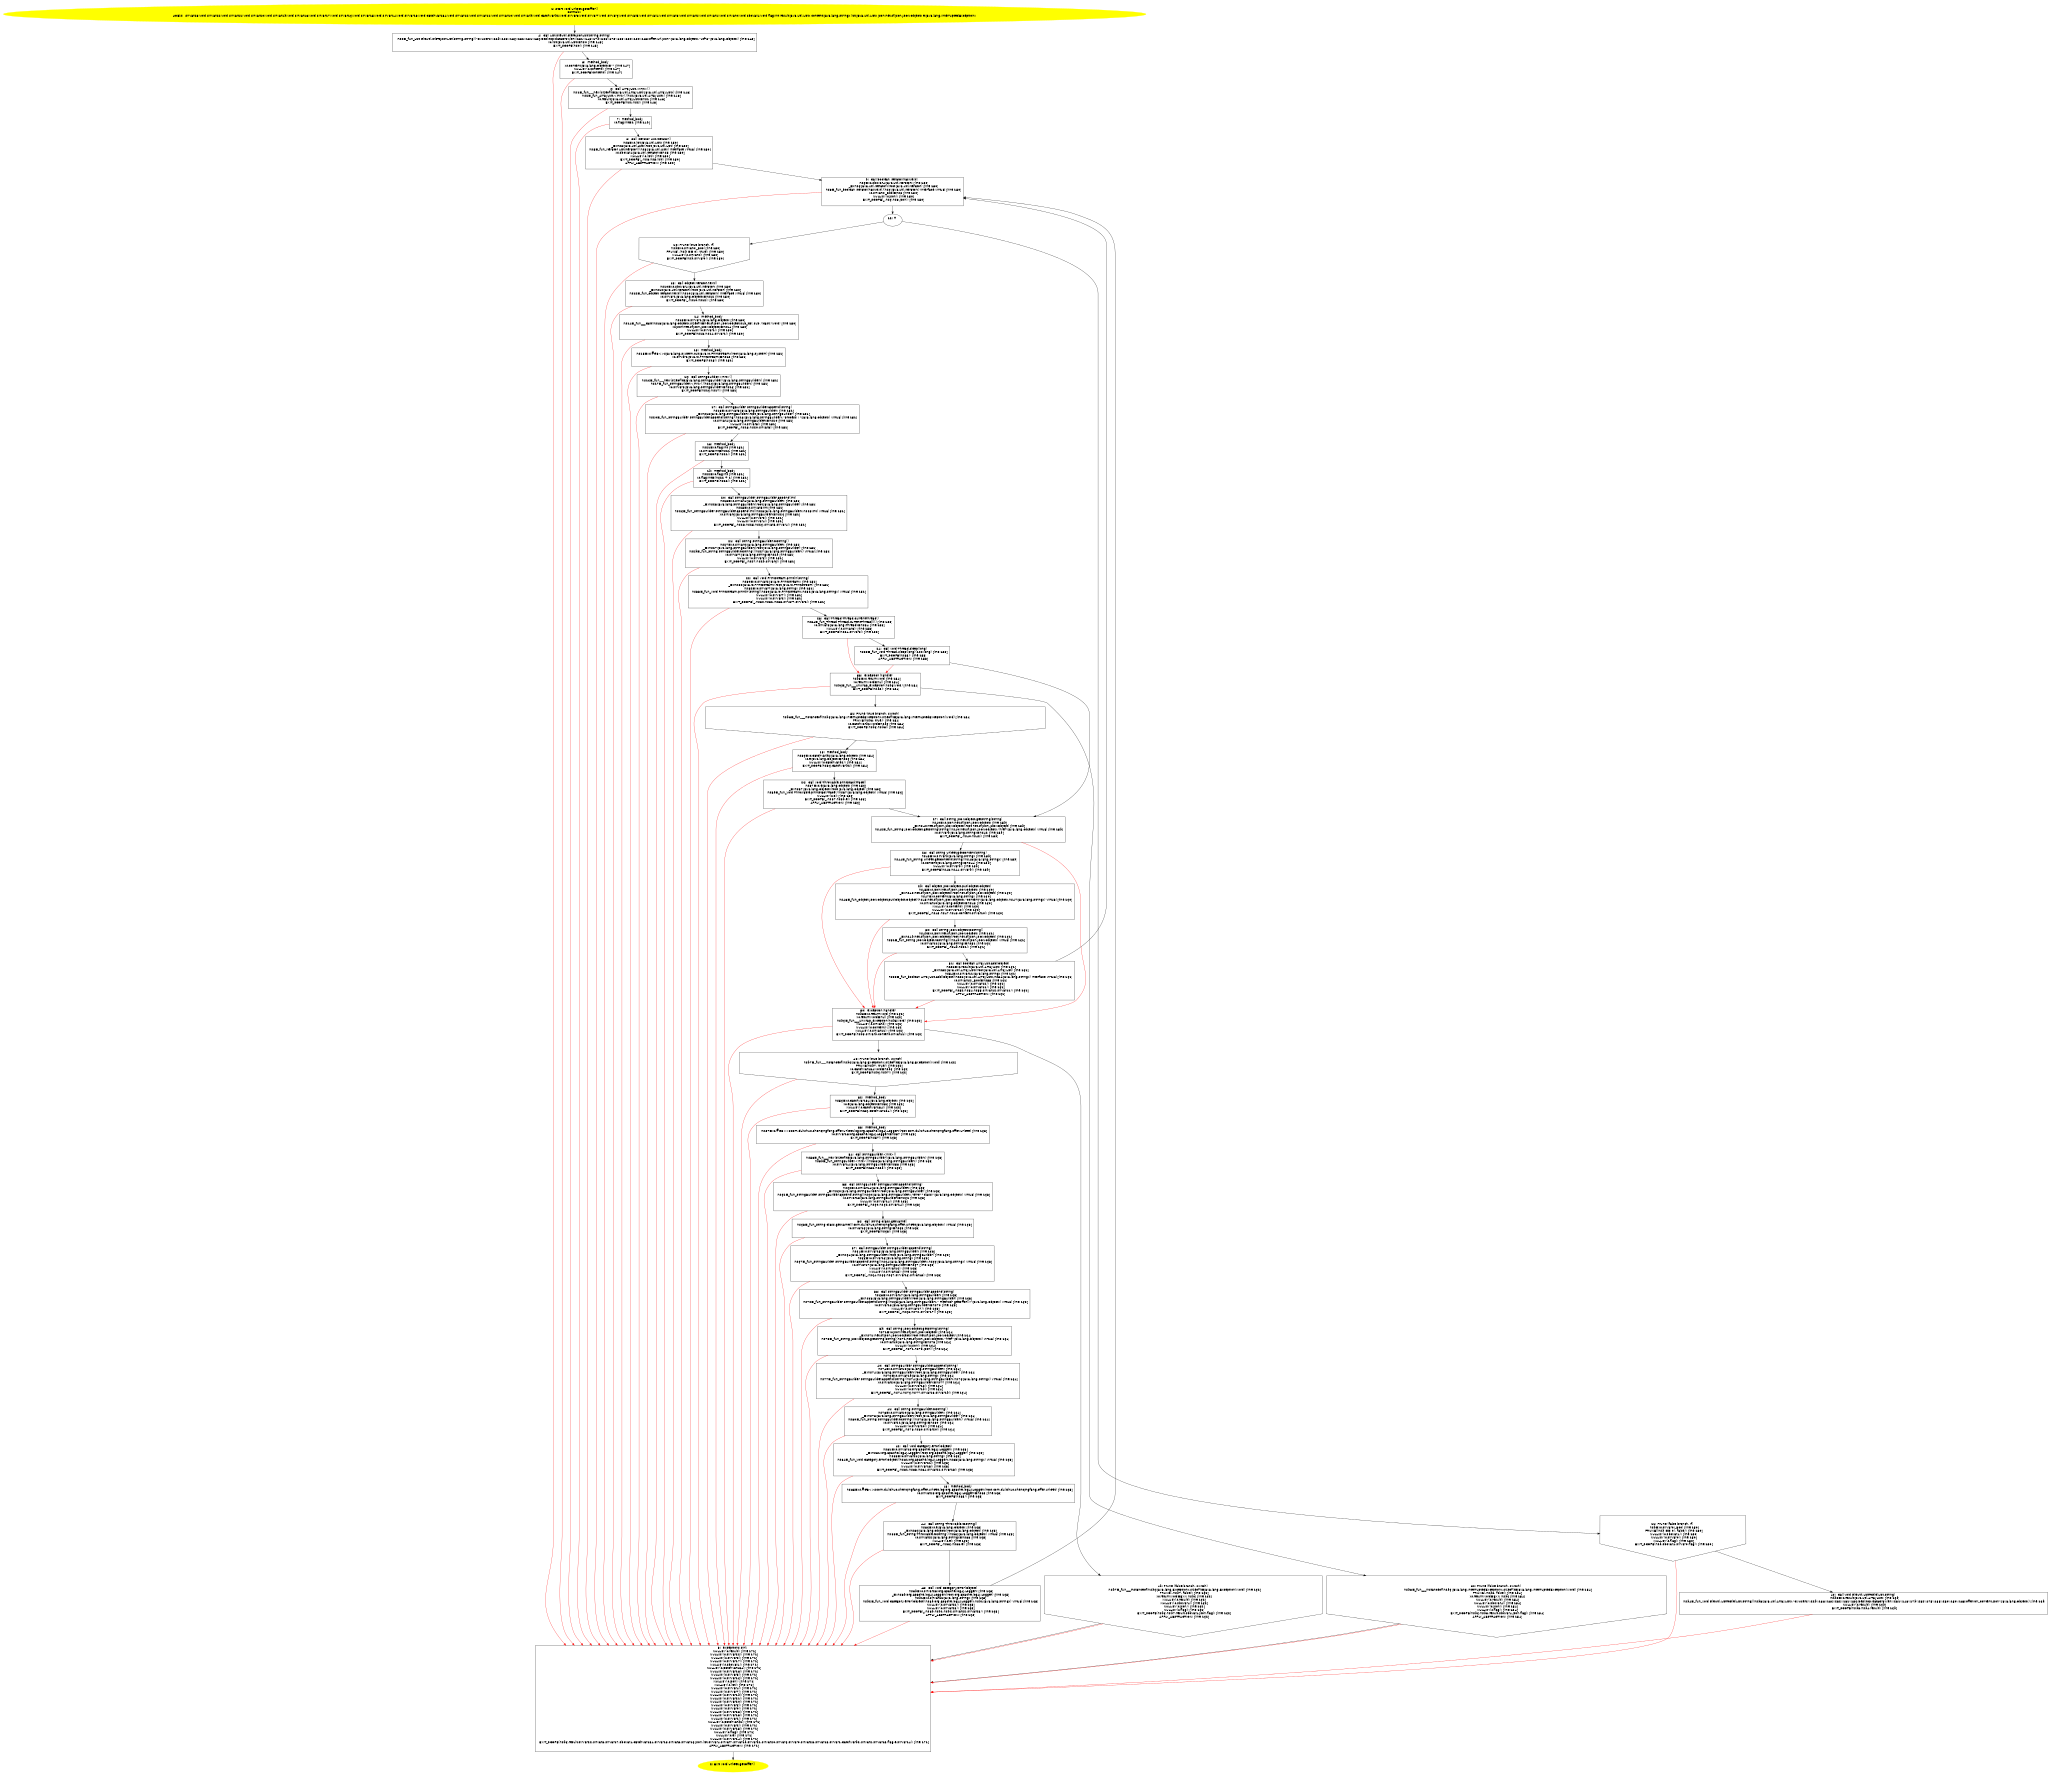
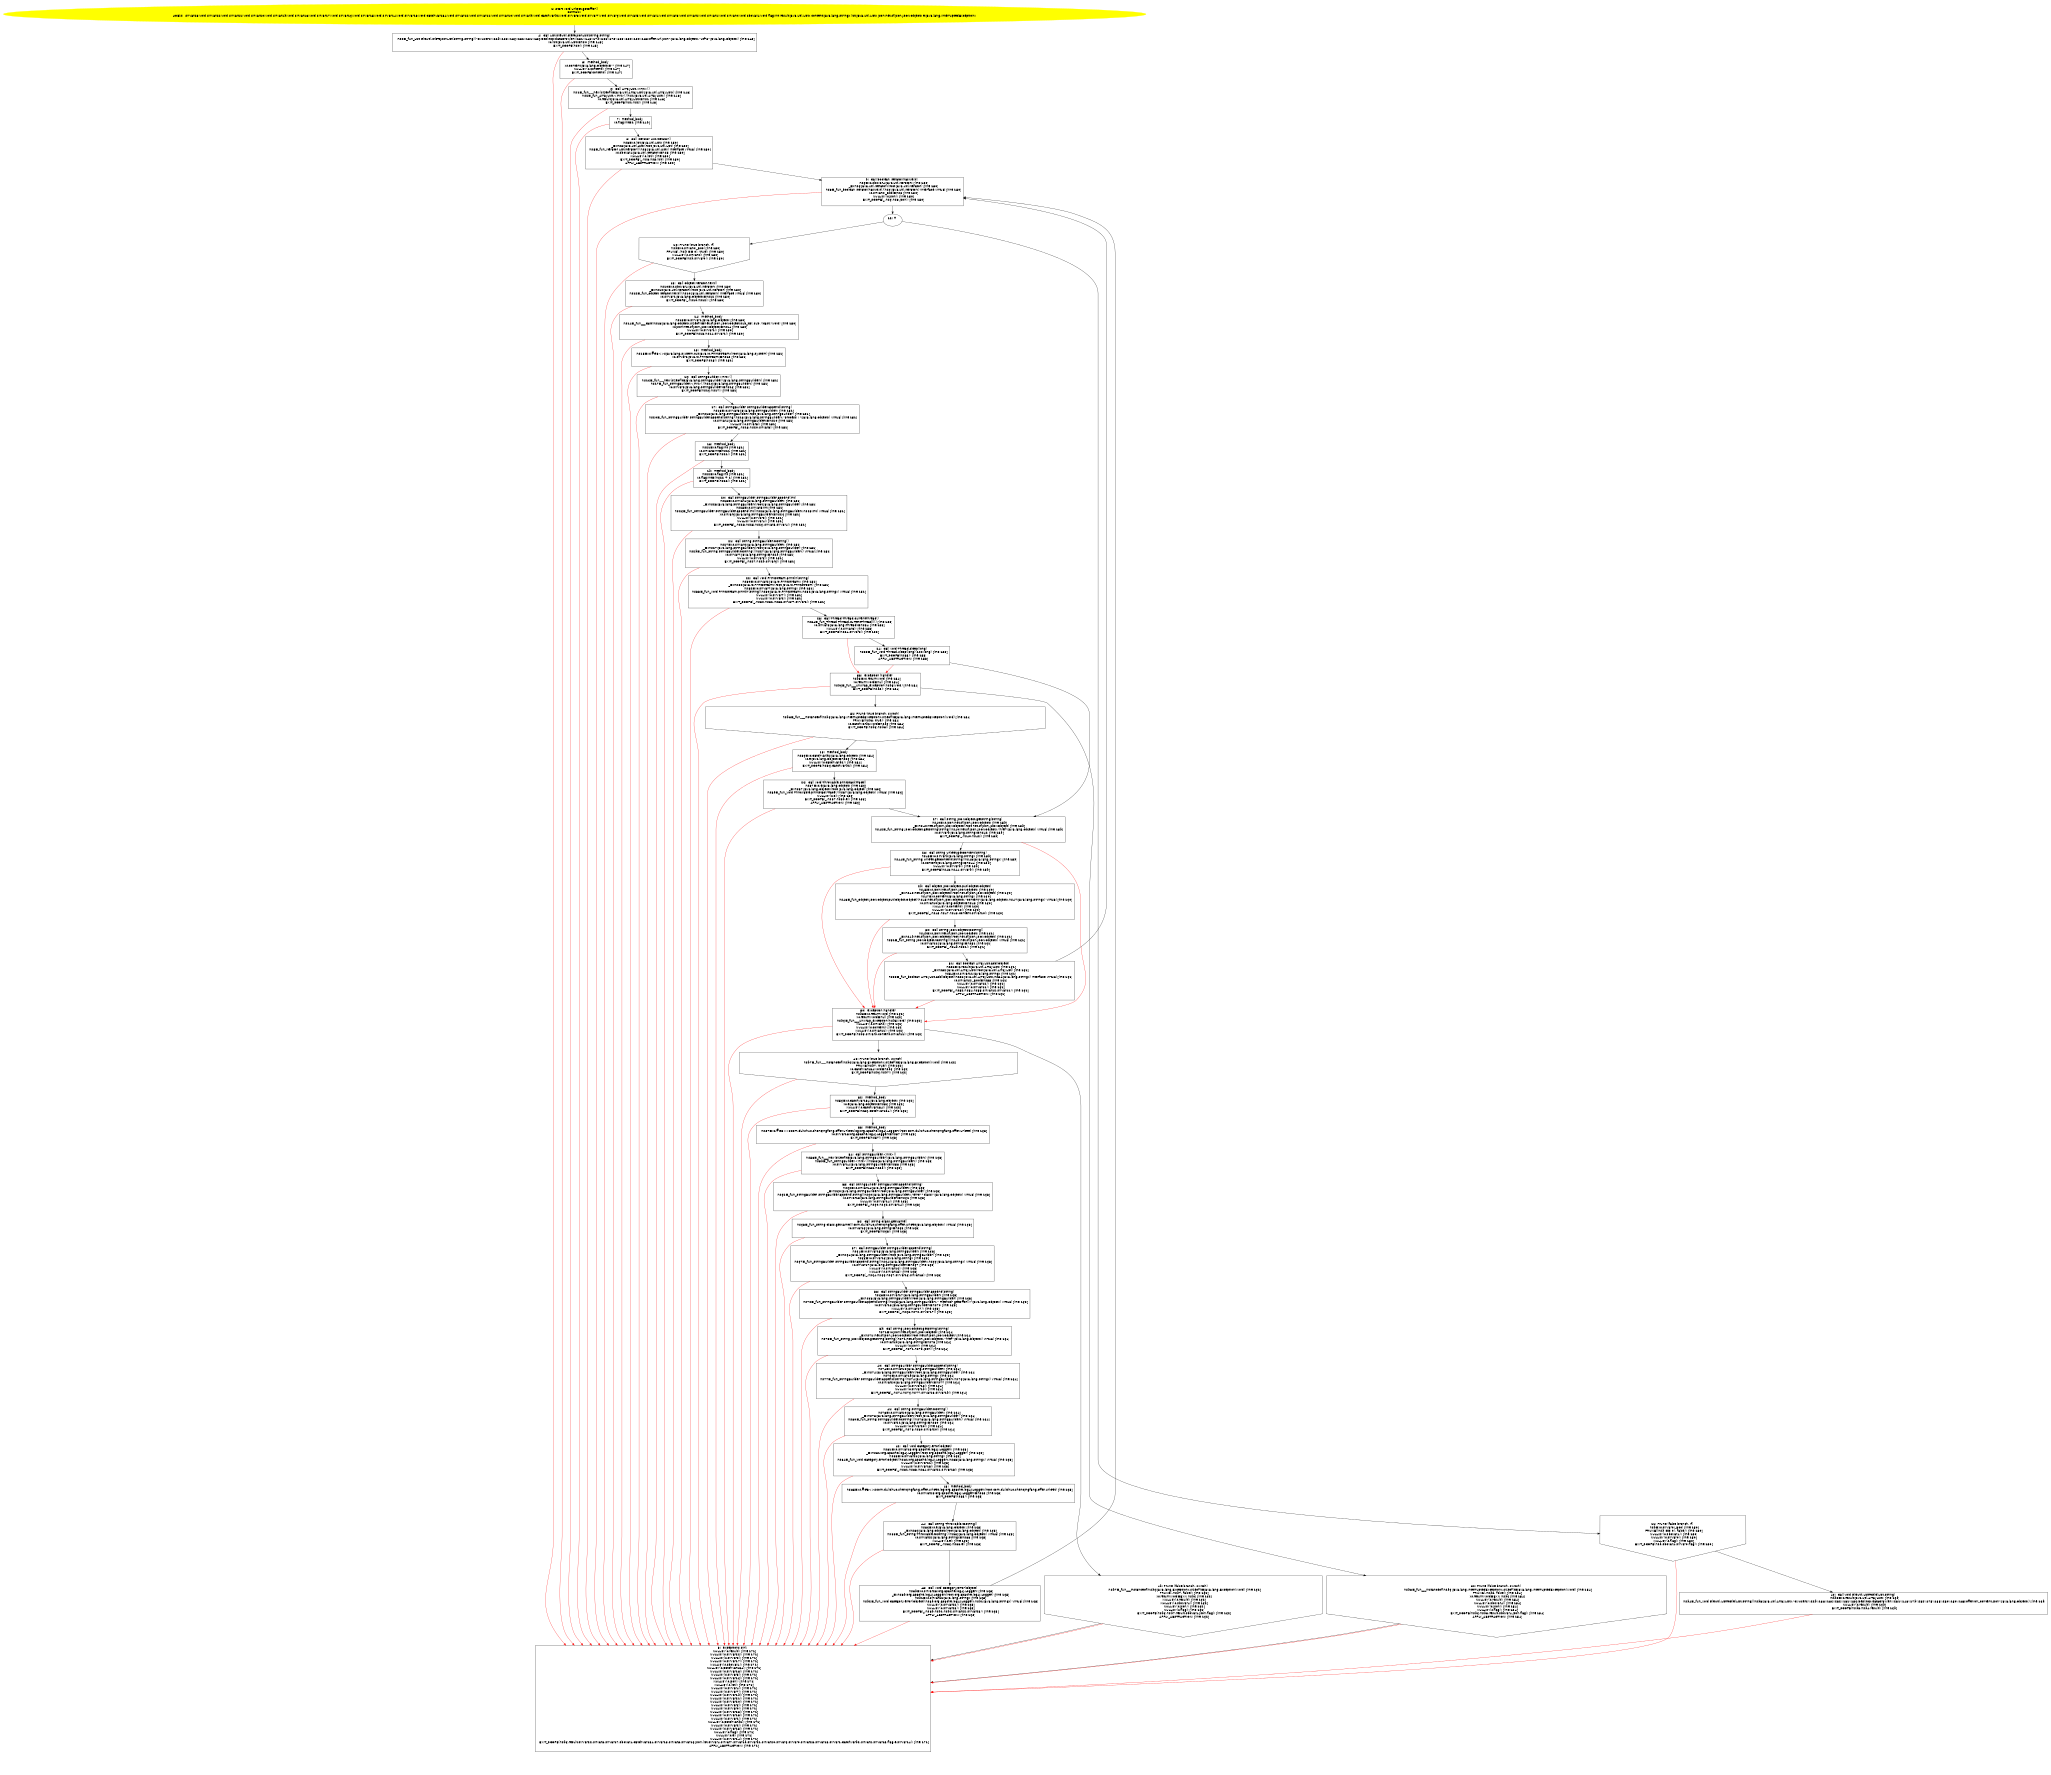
(733, 1766) -> none
